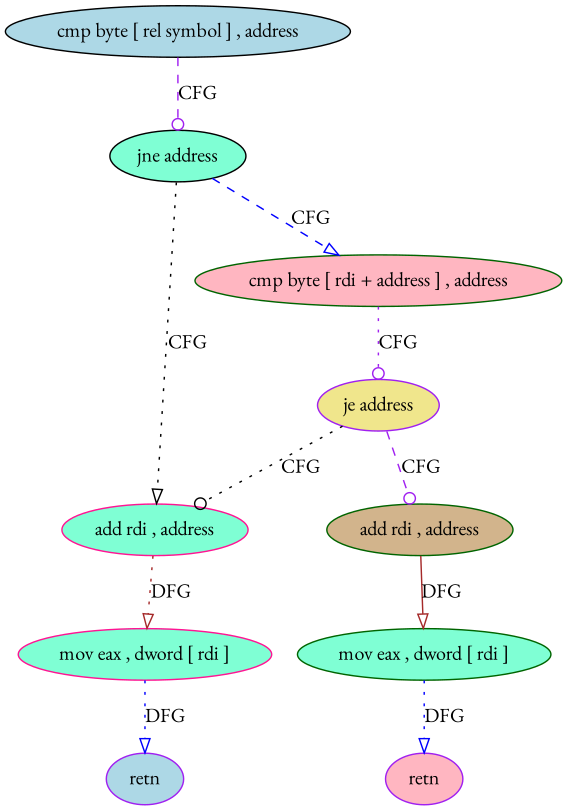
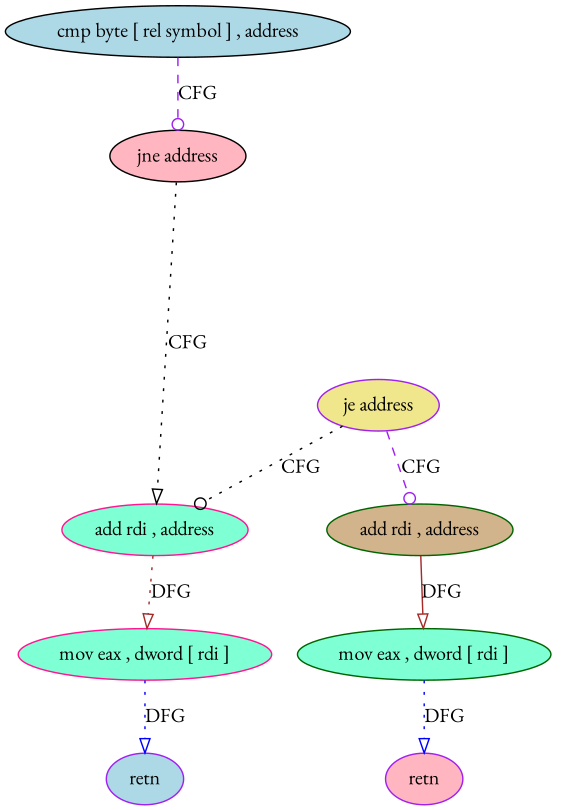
(178, 156) -> (178, 156)
(378, 281) -> none
